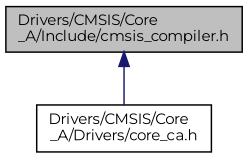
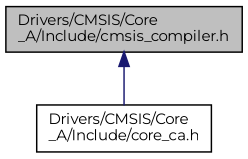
(124, 128) -> (124, 128)
